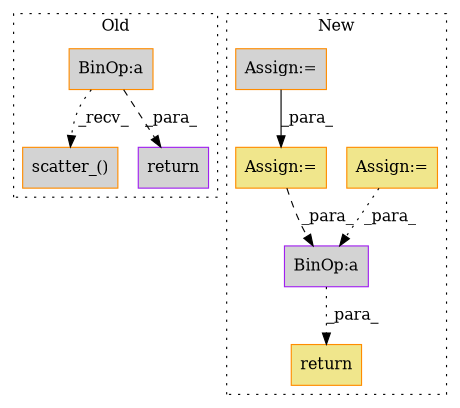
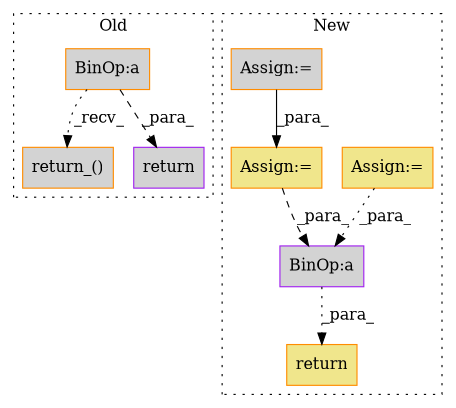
(70, 168) -> (68, 168)
